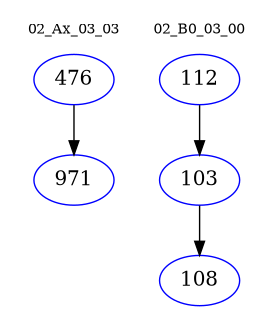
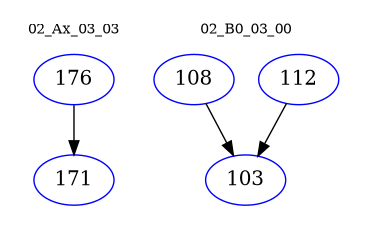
(74, 80) -> (74, 80)
(74, 180) -> (74, 180)
(200, 223) -> (216, 123)
